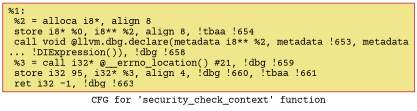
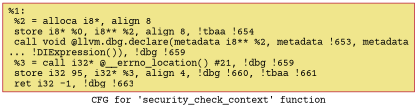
(97, 52) -> (97, 52)
